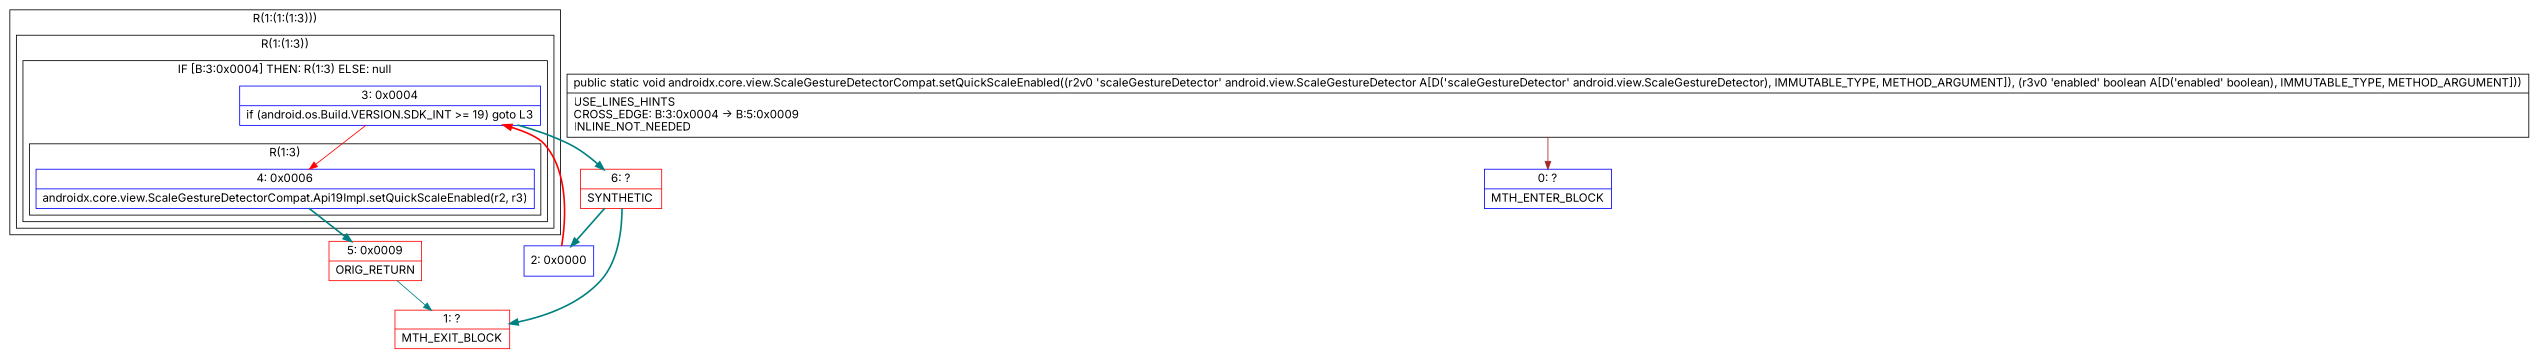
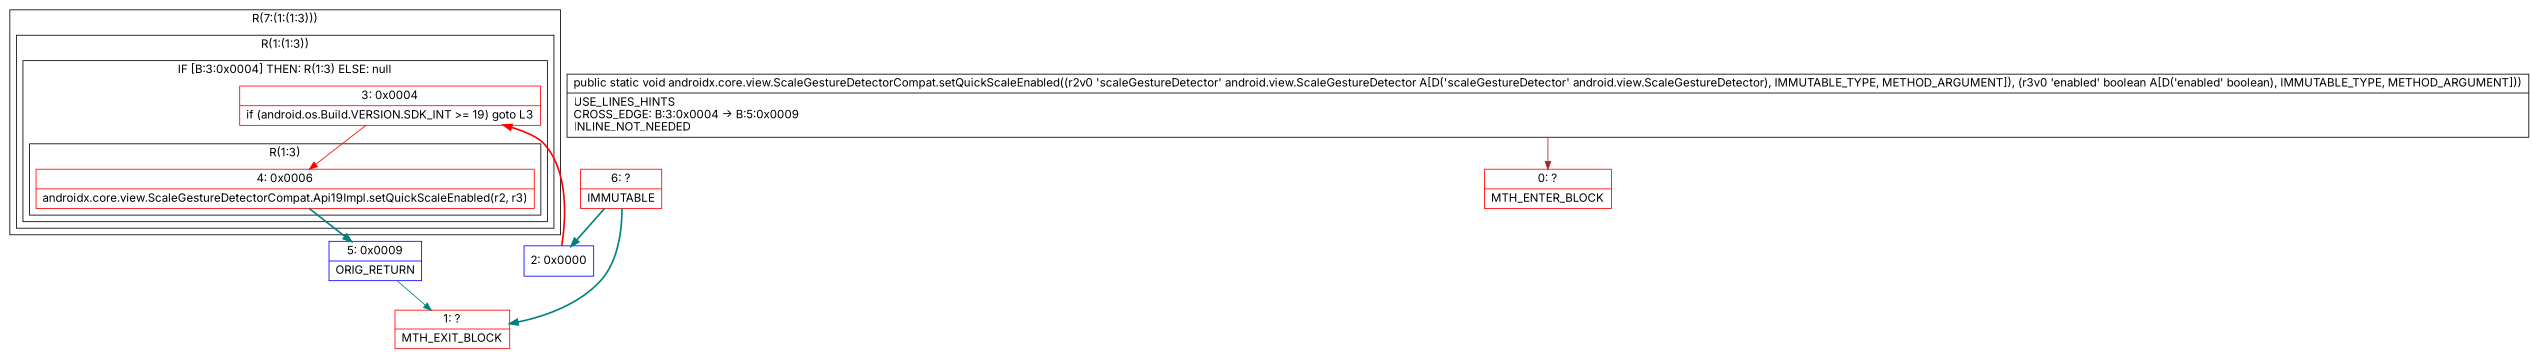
(285, 19) -> (285, 19)
(390, 106) -> (390, 106)
(566, 143) -> none
(285, 189) -> (285, 189)
(1548, 189) -> (1548, 189)
(620, 198) -> (621, 198)
(375, 261) -> (375, 261)
